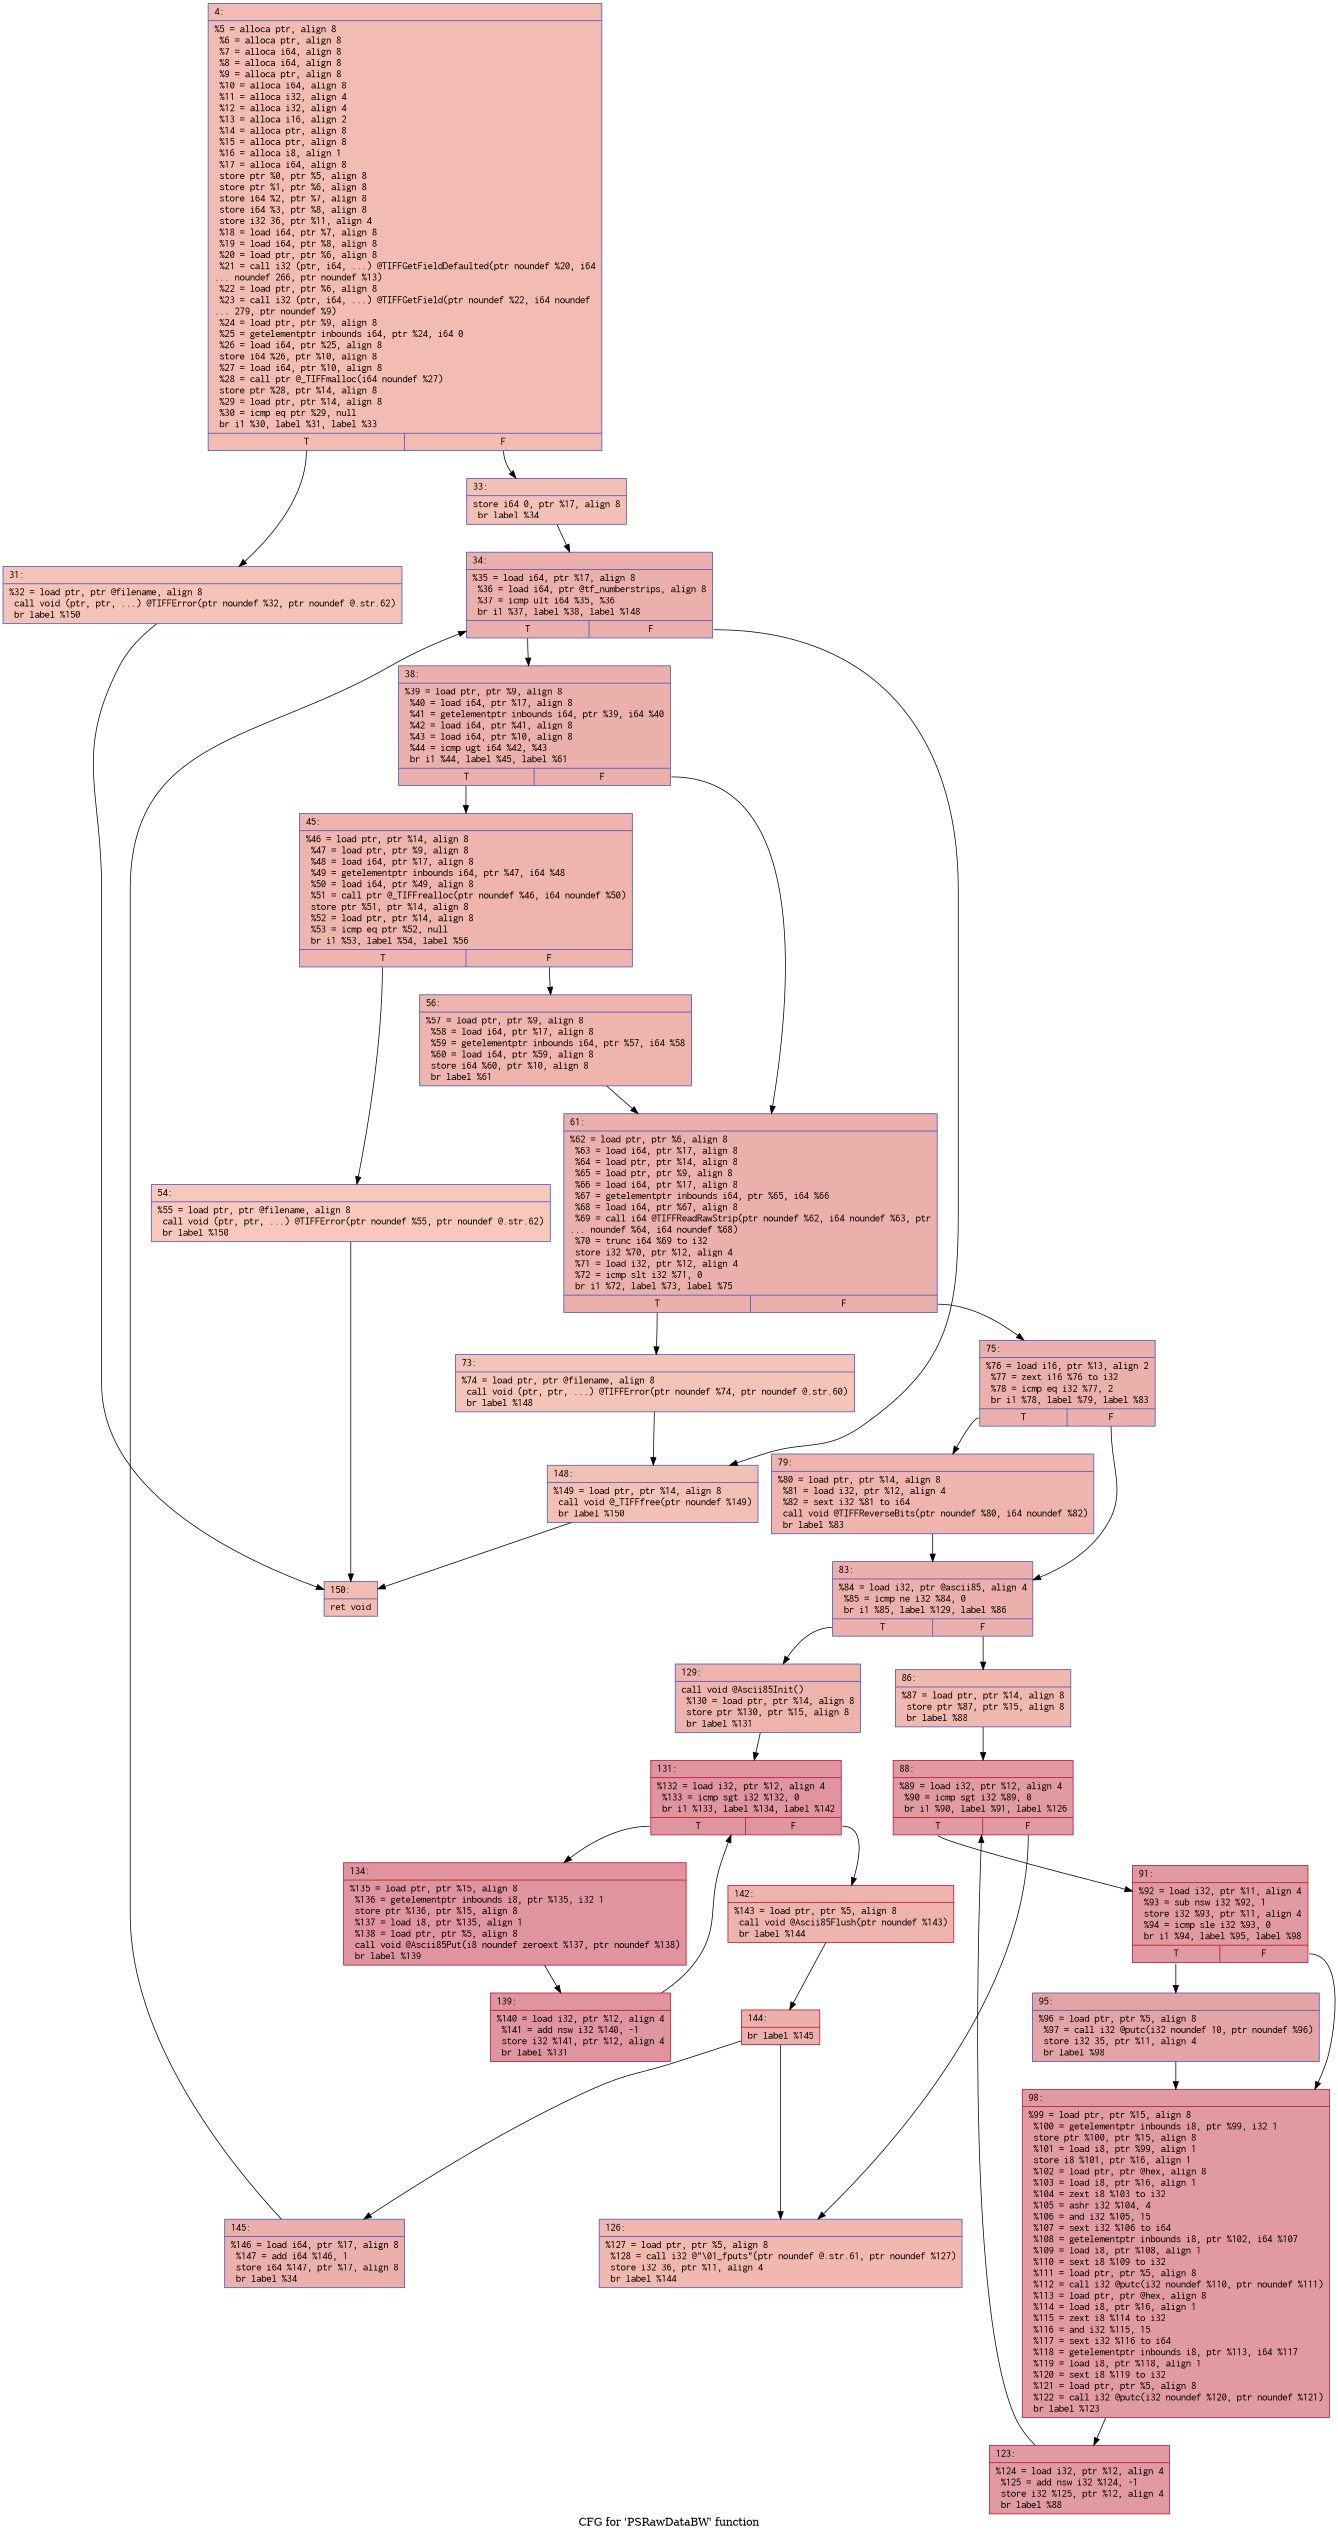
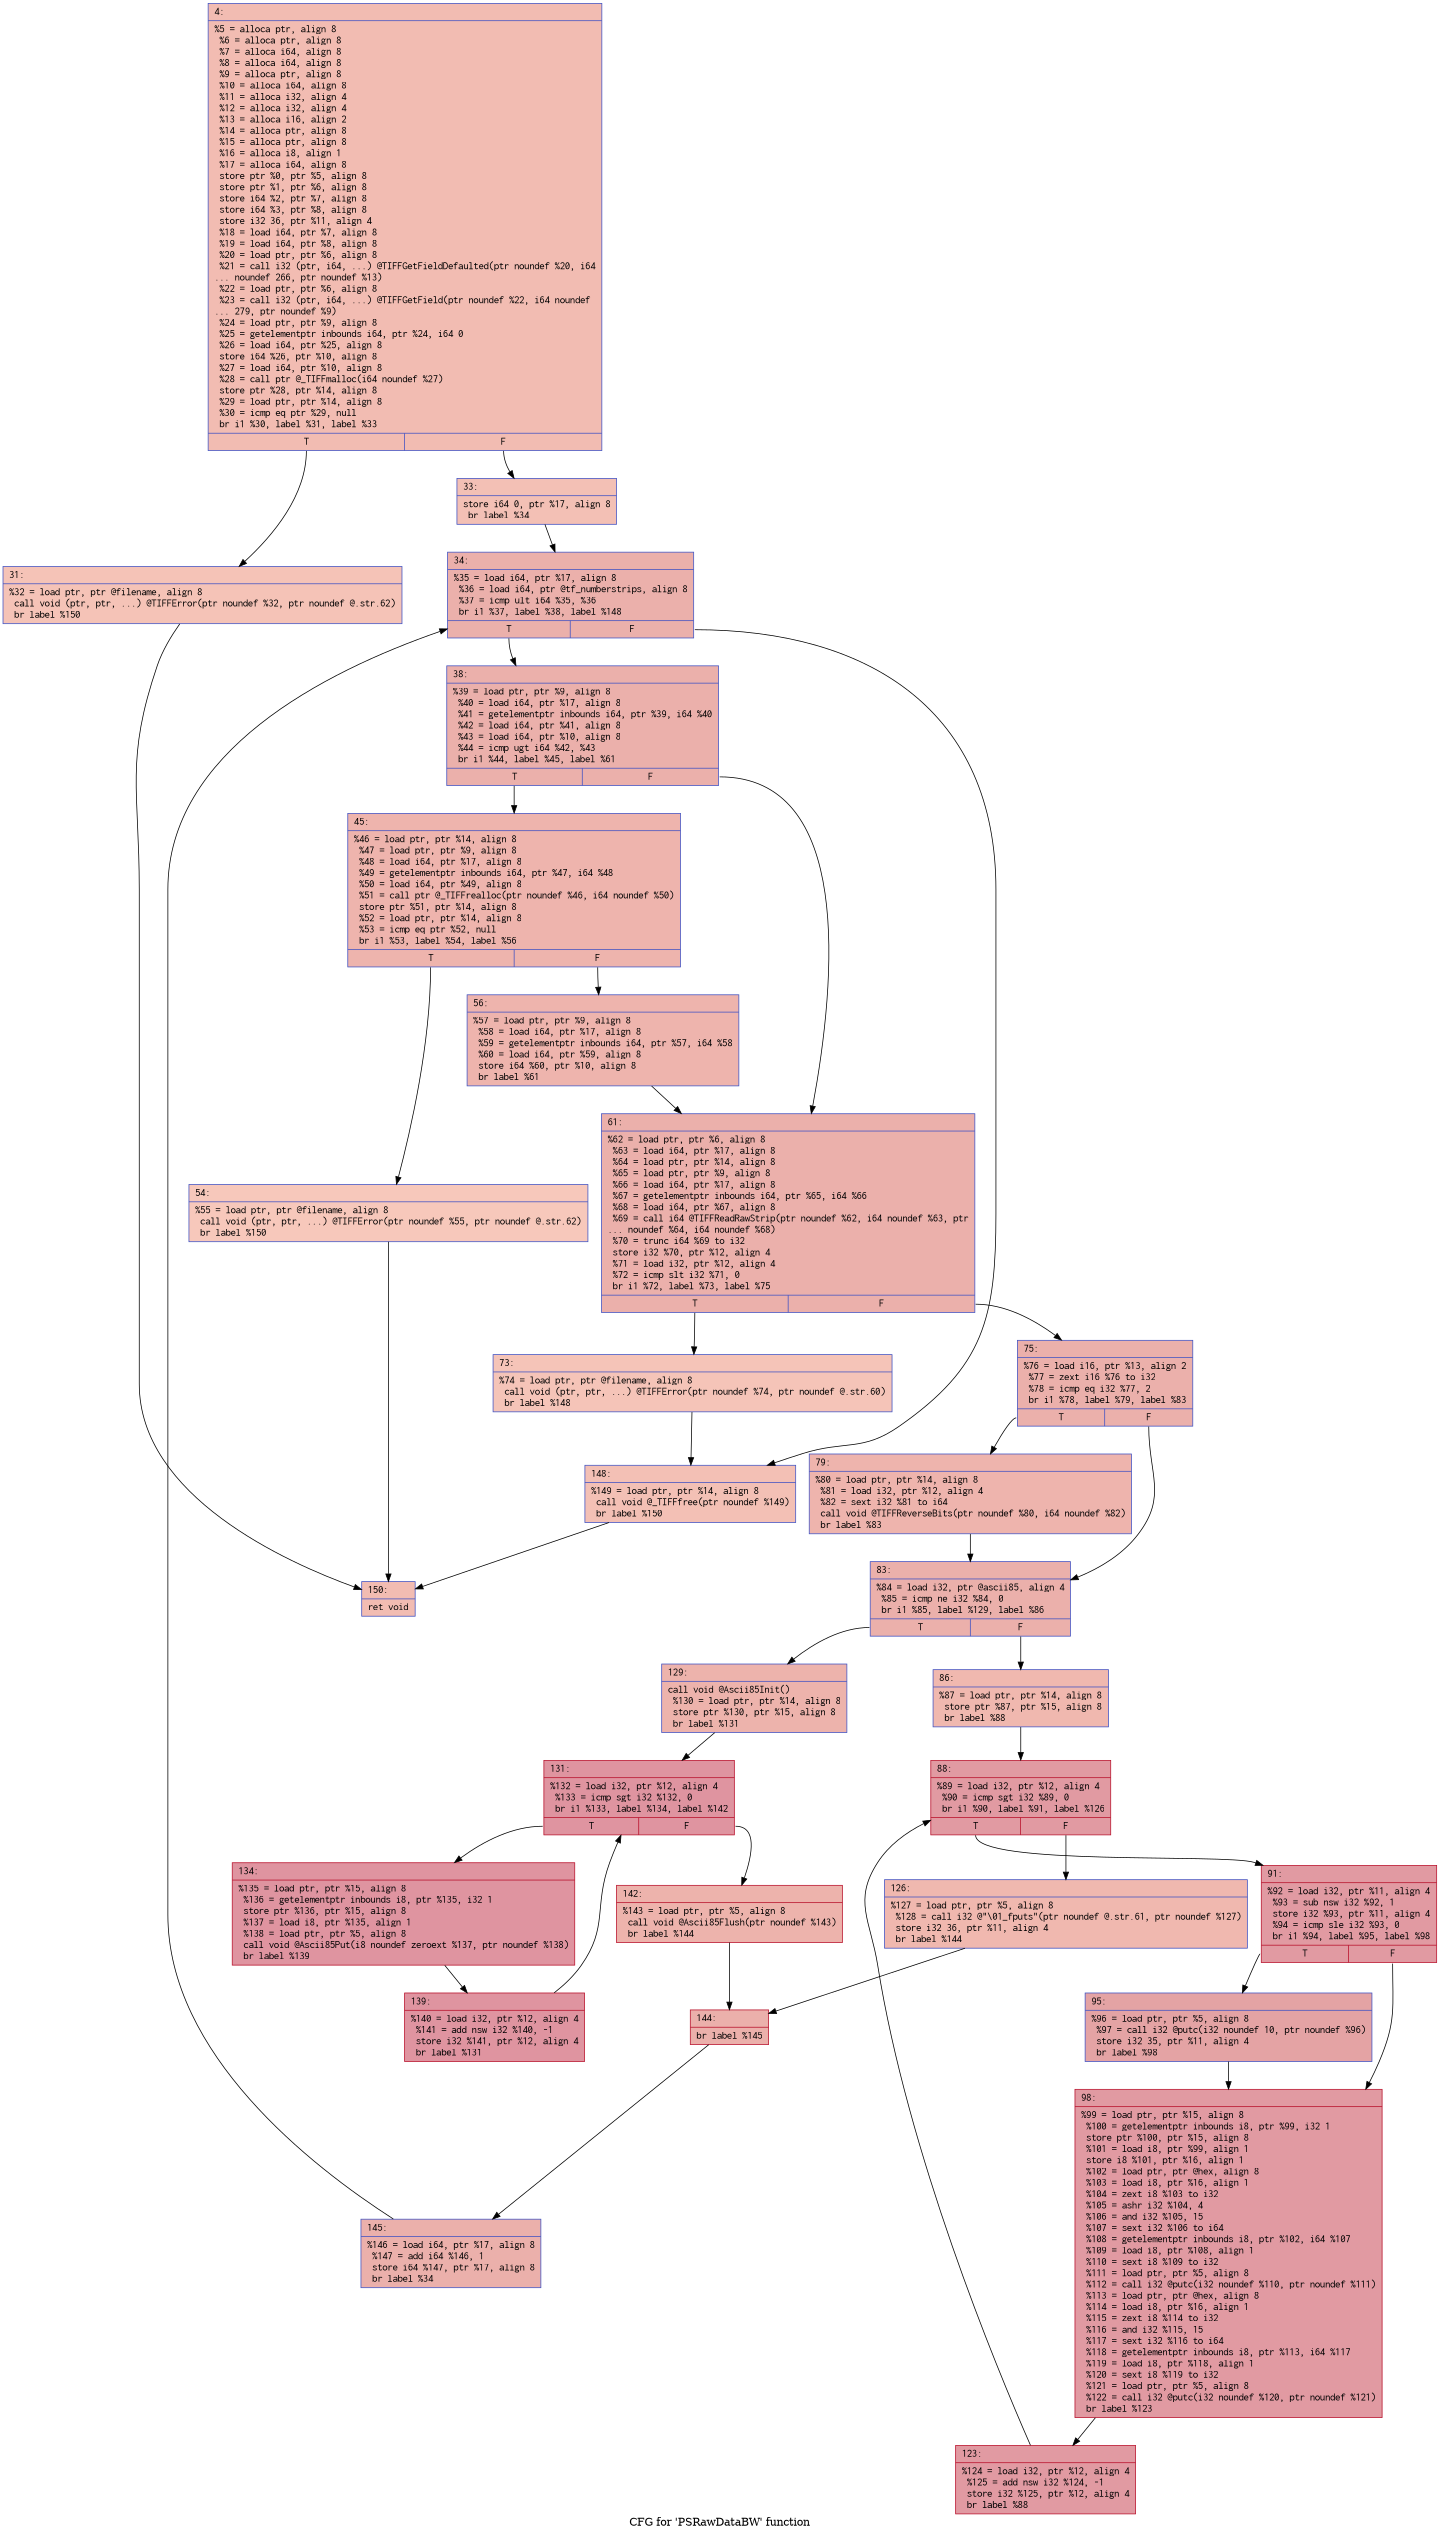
(781, 2128) -> (870, 1980)
